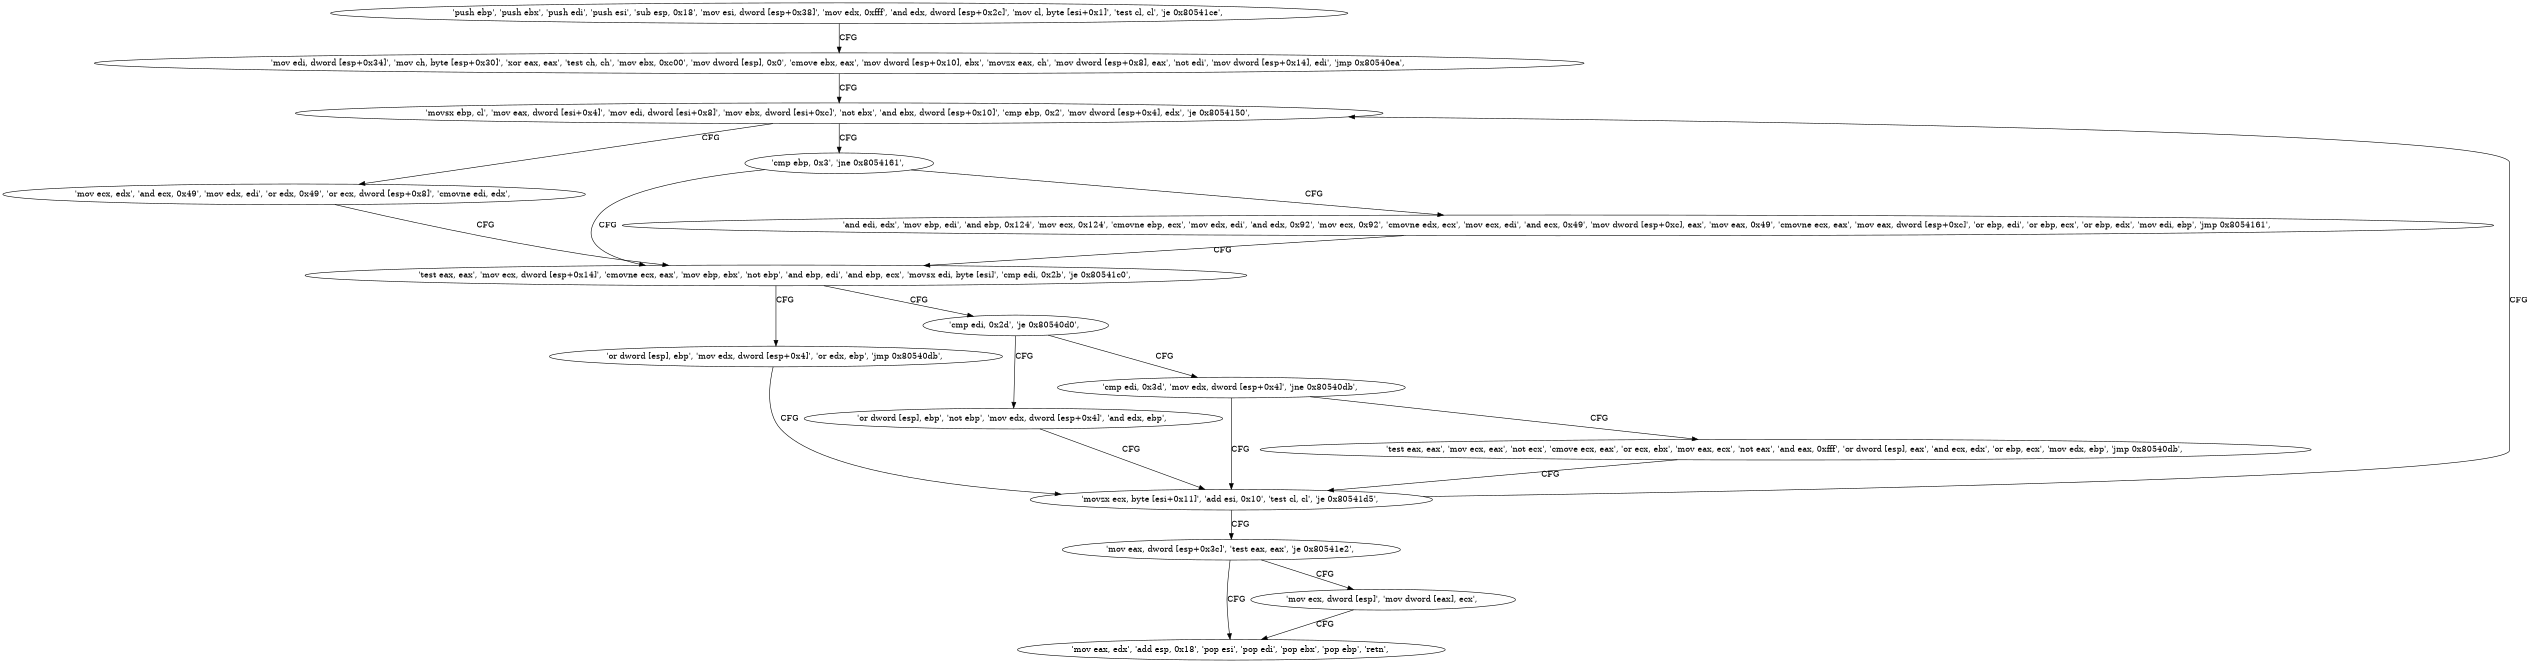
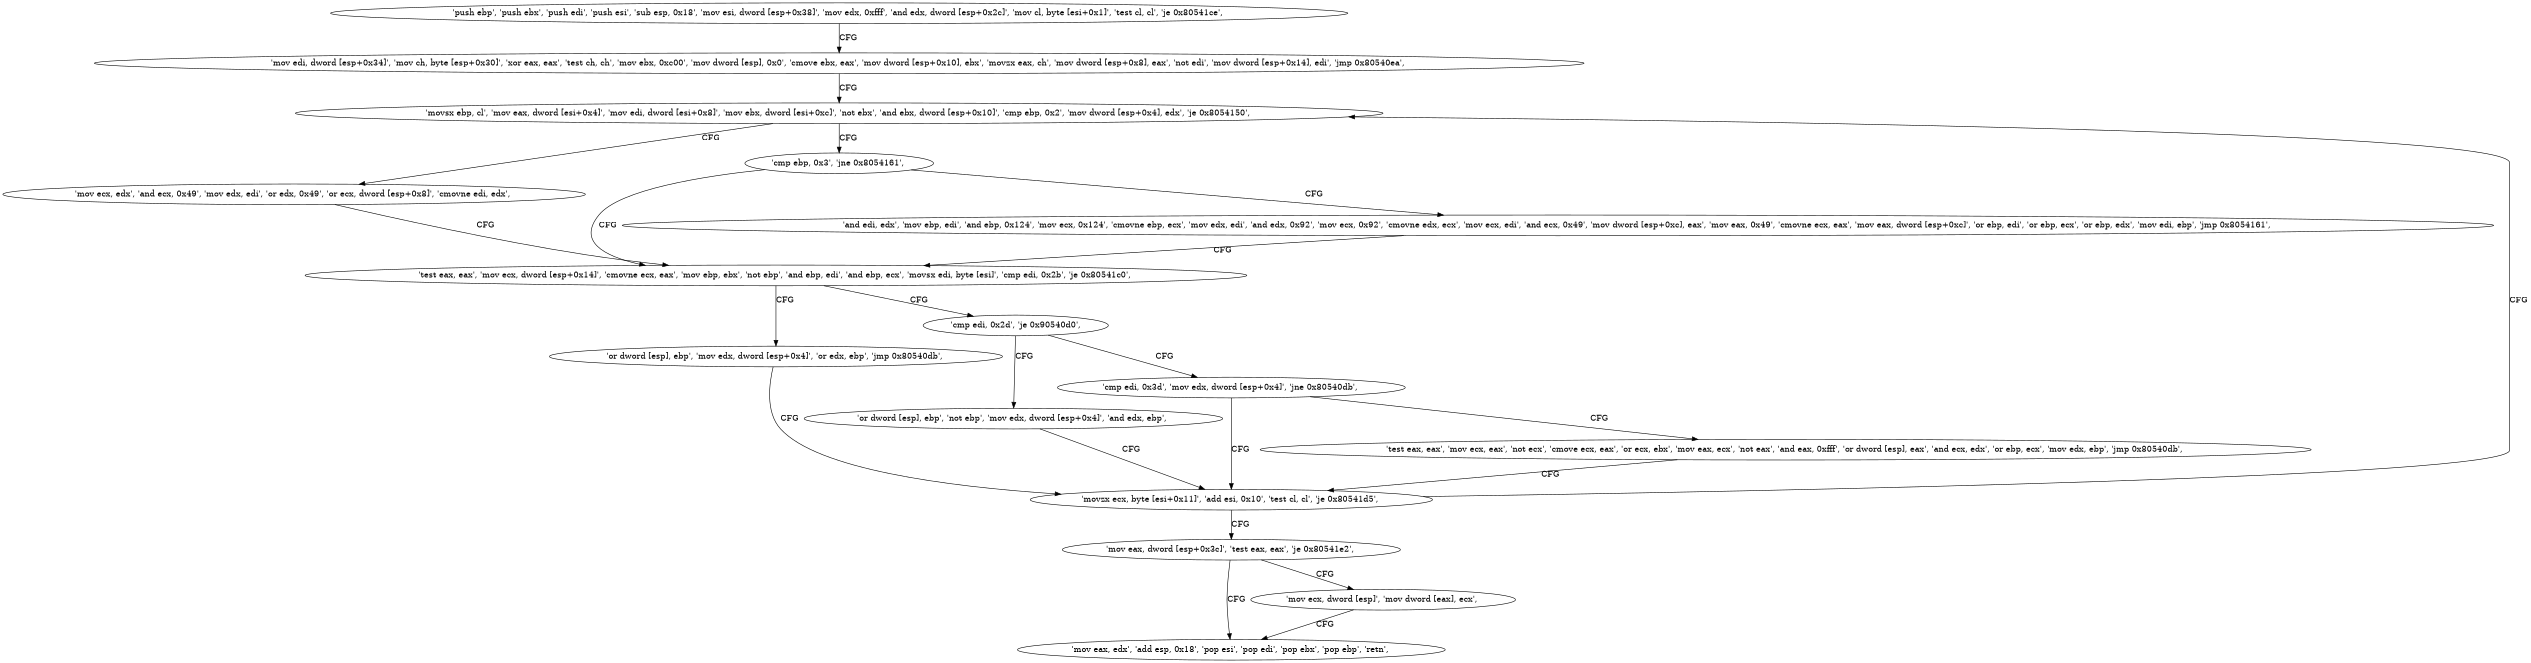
(1016, 325) -> (1016, 325)
